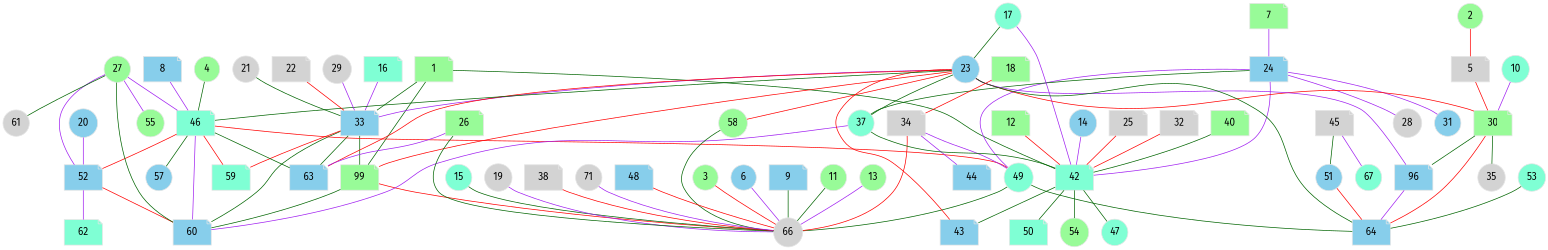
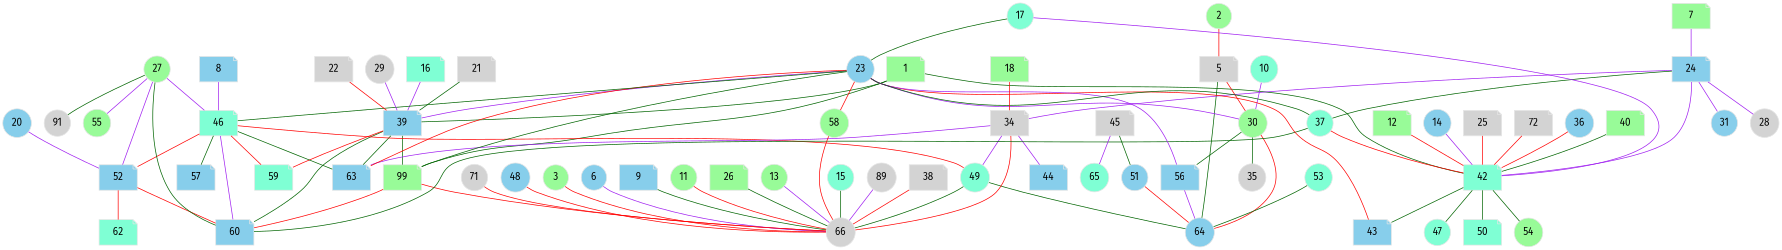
(207, 69) -> none
(246, 69) -> (477, 69)
(1139, 72) -> (1350, 86)
(1193, 86) -> (1211, 147)
(1224, 101) -> (1082, 104)
(664, 110) -> (643, 107)
(16, 123) -> (57, 123)
(360, 123) -> (402, 123)
(1179, 123) -> (1533, 123)
(1493, 123) -> (1253, 123)
none -> (1579, 123)
(507, 147) -> (879, 141)
(387, 149) -> (680, 141)
(920, 149) -> (1386, 153)
(159, 178) -> (196, 178)
(498, 178) -> (882, 178)
(634, 178) -> (515, 178)
(1369, 178) -> (1094, 178)
(1414, 178) -> (1180, 178)
(690, 196) -> (819, 179)
(811, 204) -> (758, 213)
(83, 205) -> (118, 205)
(277, 212) -> (320, 212)
(675, 214) -> (653, 219)
(1371, 232) -> (1200, 232)
